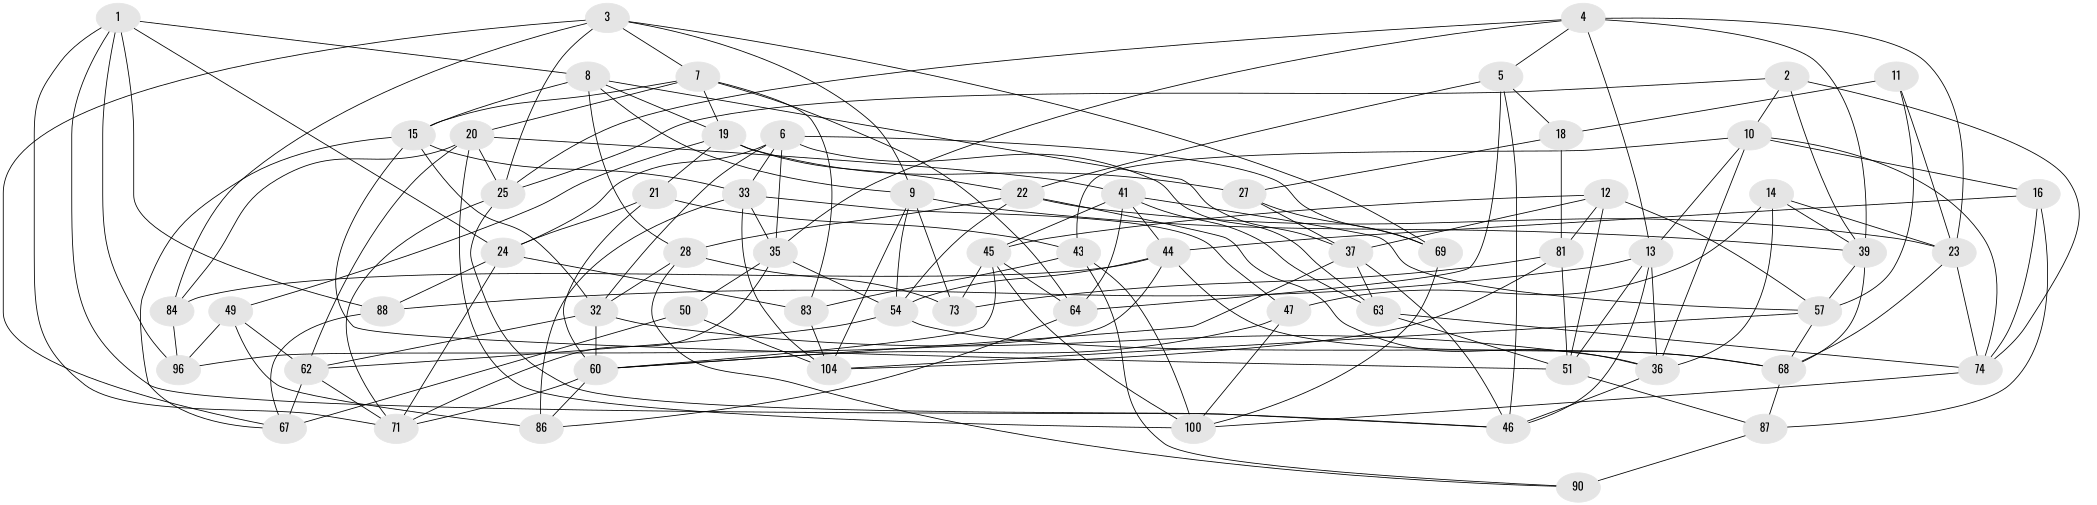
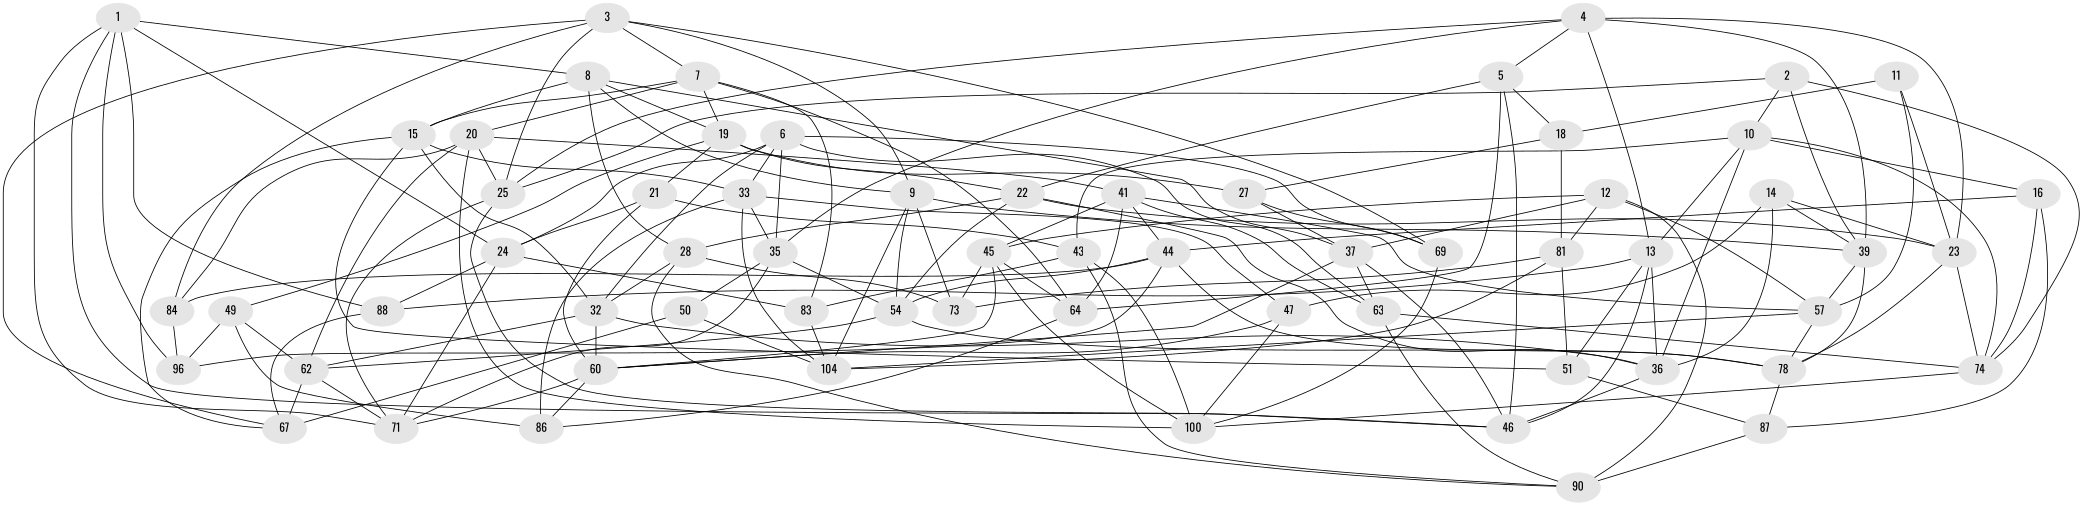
(1587, 282) -> (1704, 334)
(1473, 341) -> (1452, 418)
(1784, 370) -> (1784, 370)
